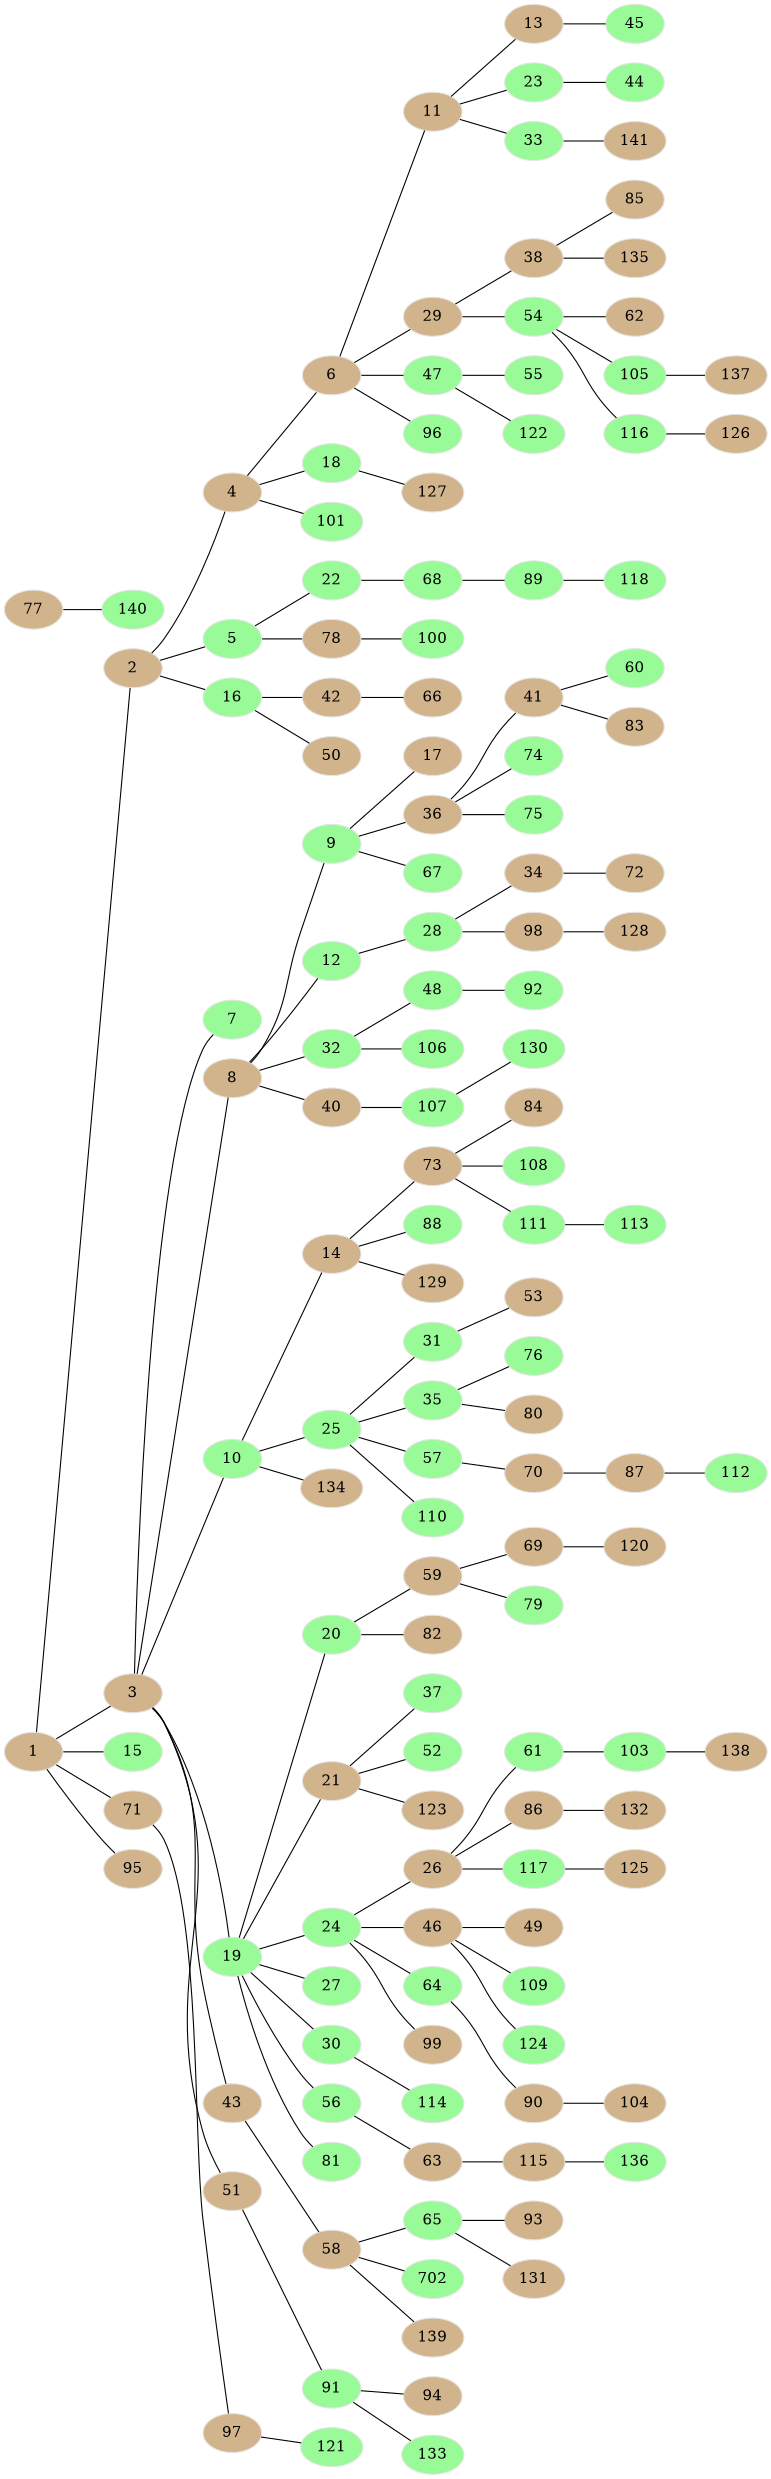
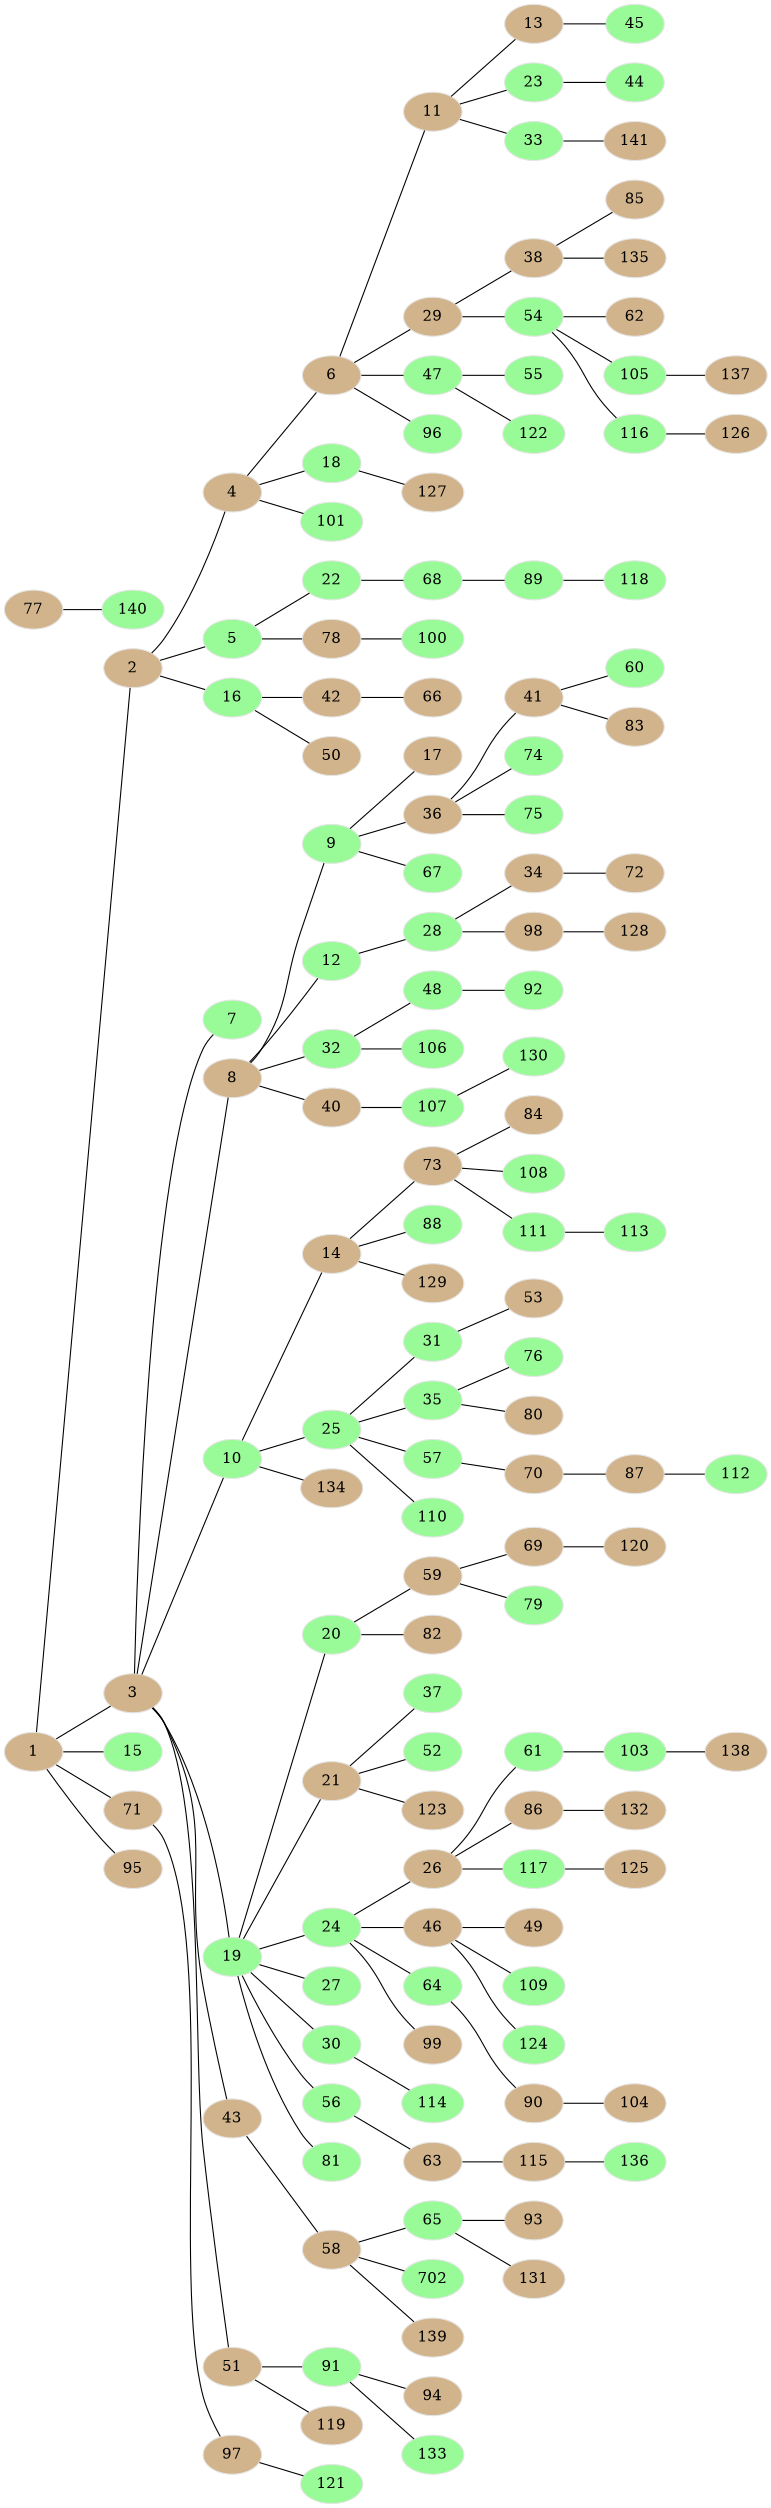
none -> (332, 2425)
